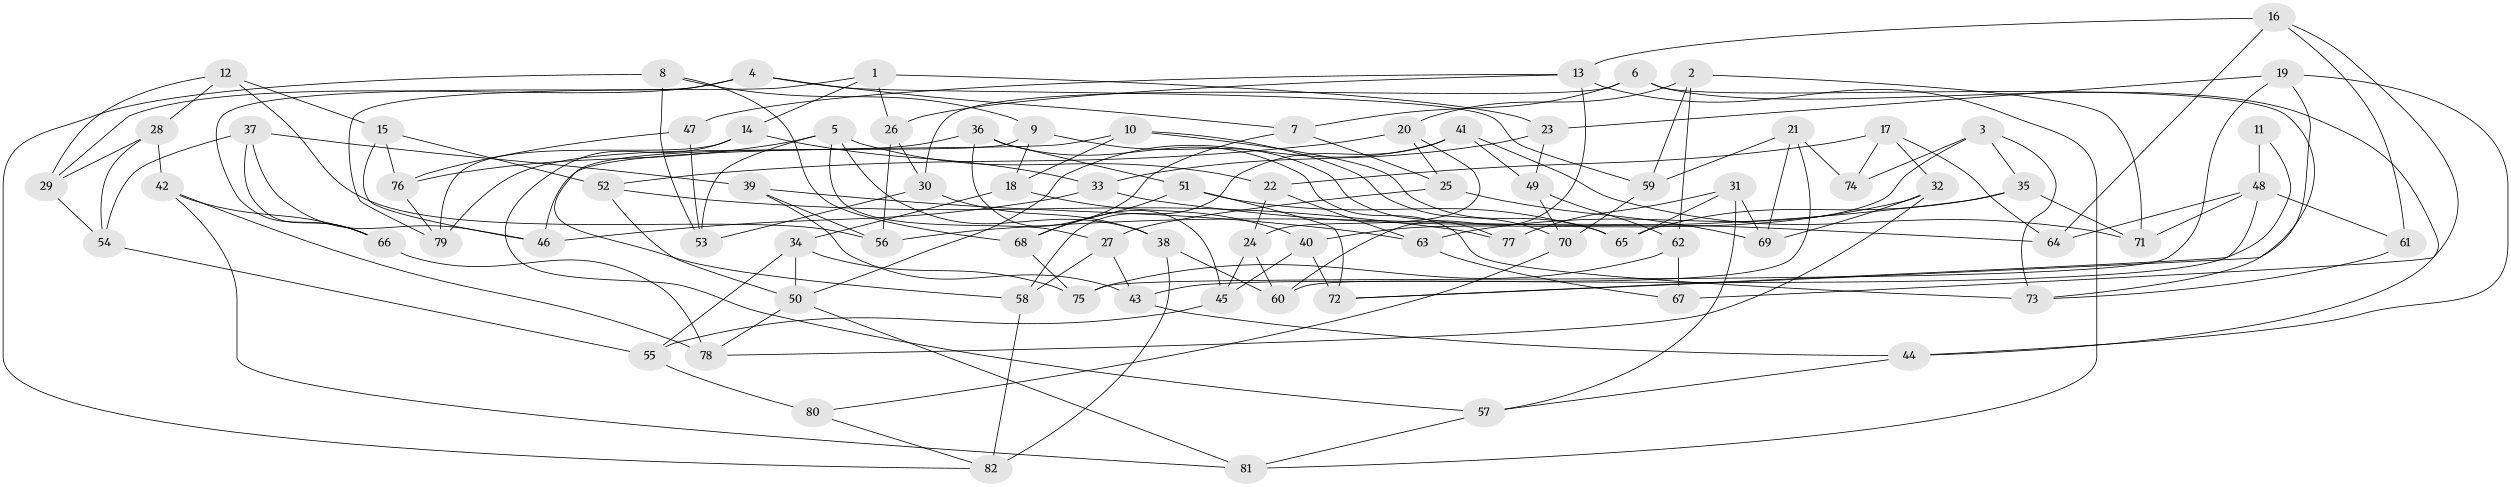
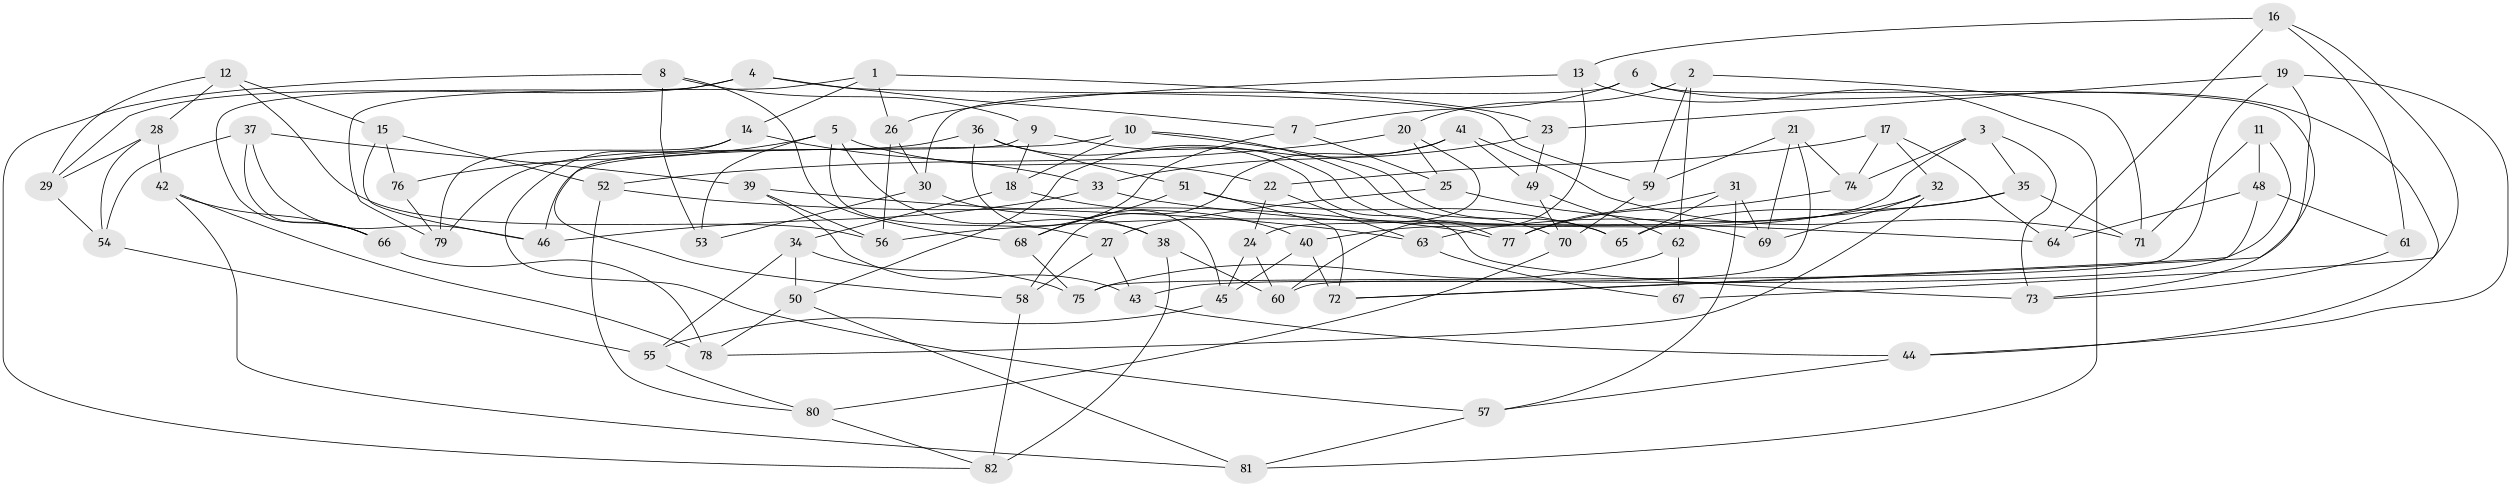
(690, 130) -> none
none -> (1708, 207)
(2193, 218) -> (2200, 187)
(708, 271) -> (622, 370)
